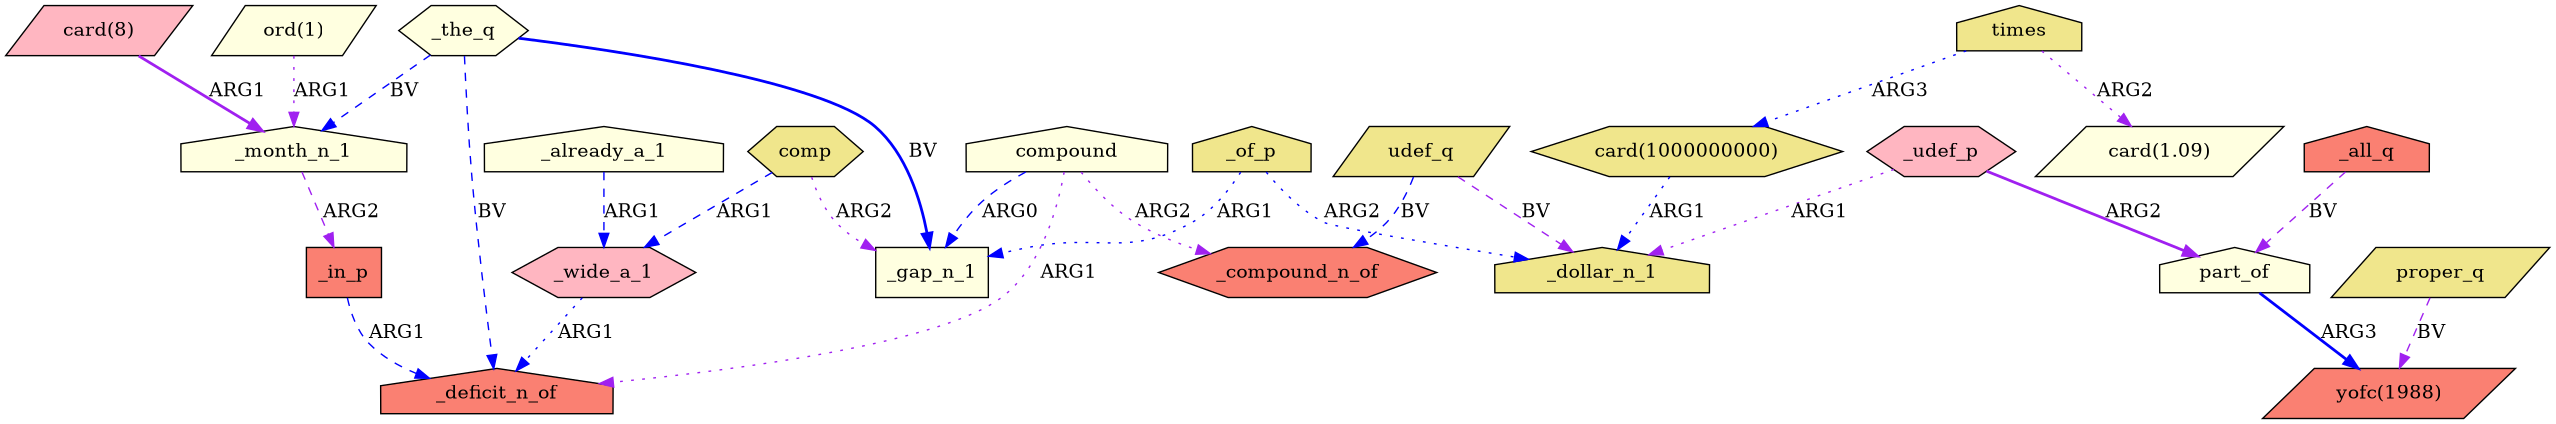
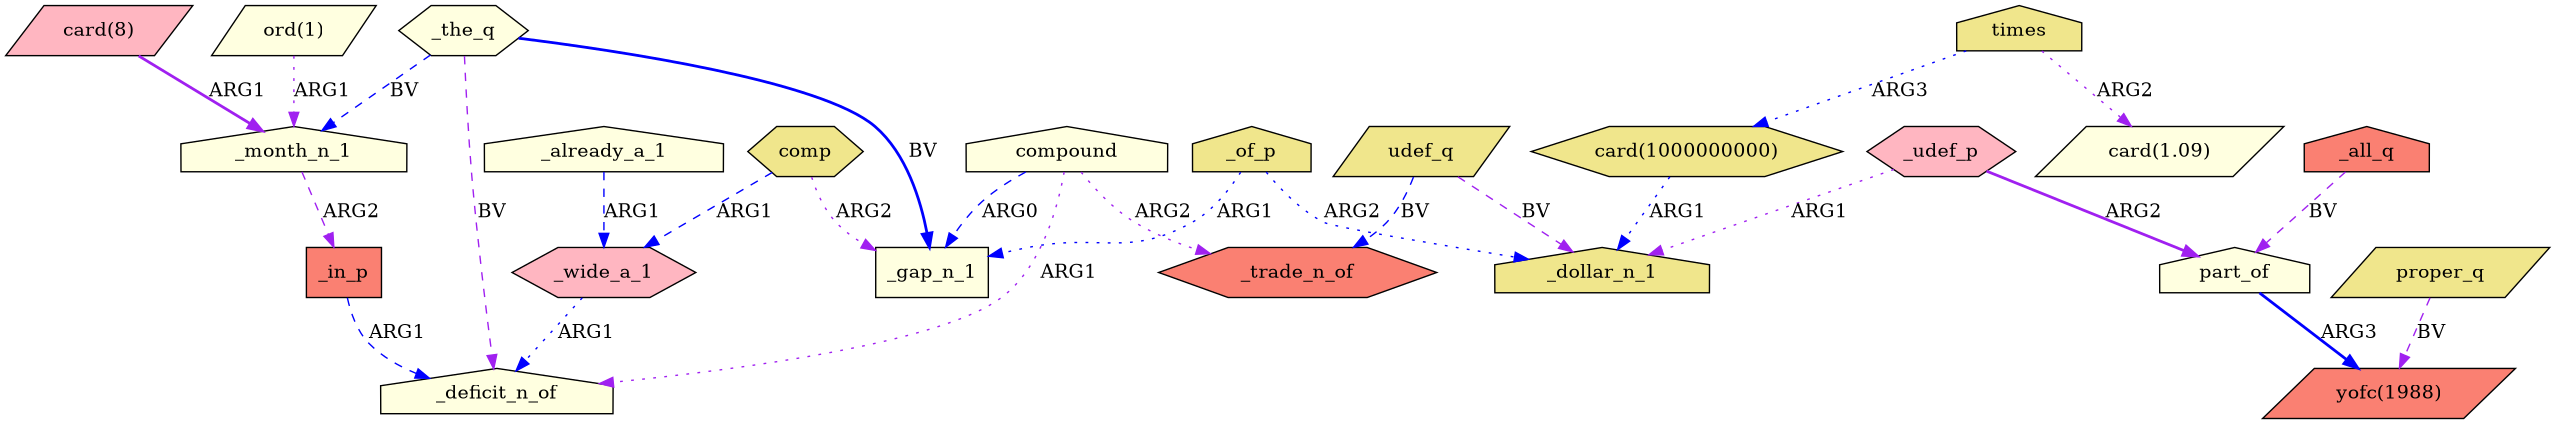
(475, 206) -> (475, 206)
(1298, 272) -> (1298, 272)
(497, 393) -> (497, 393)
